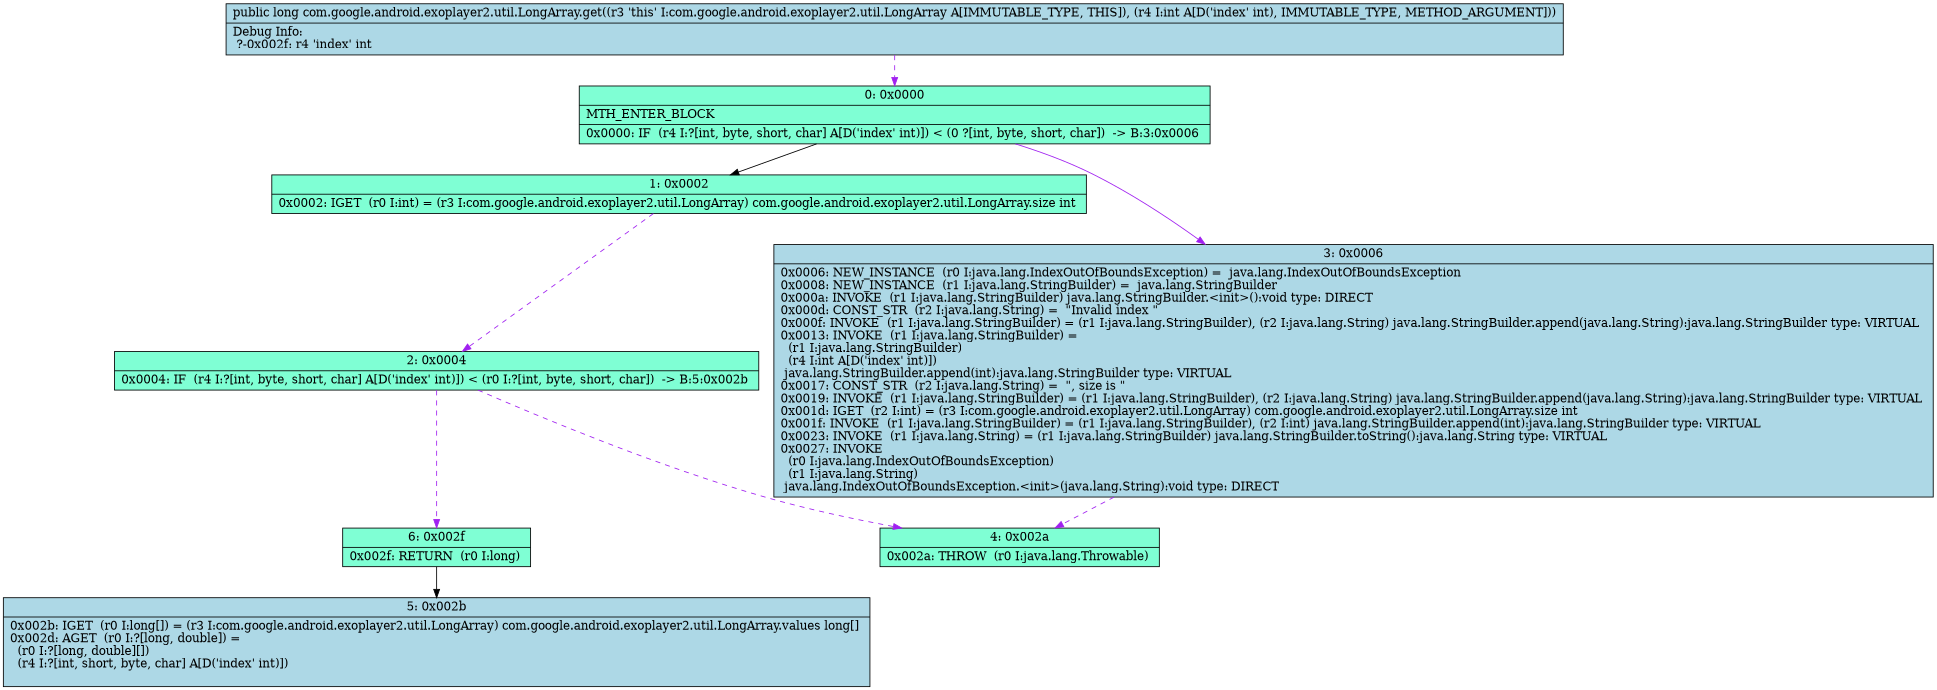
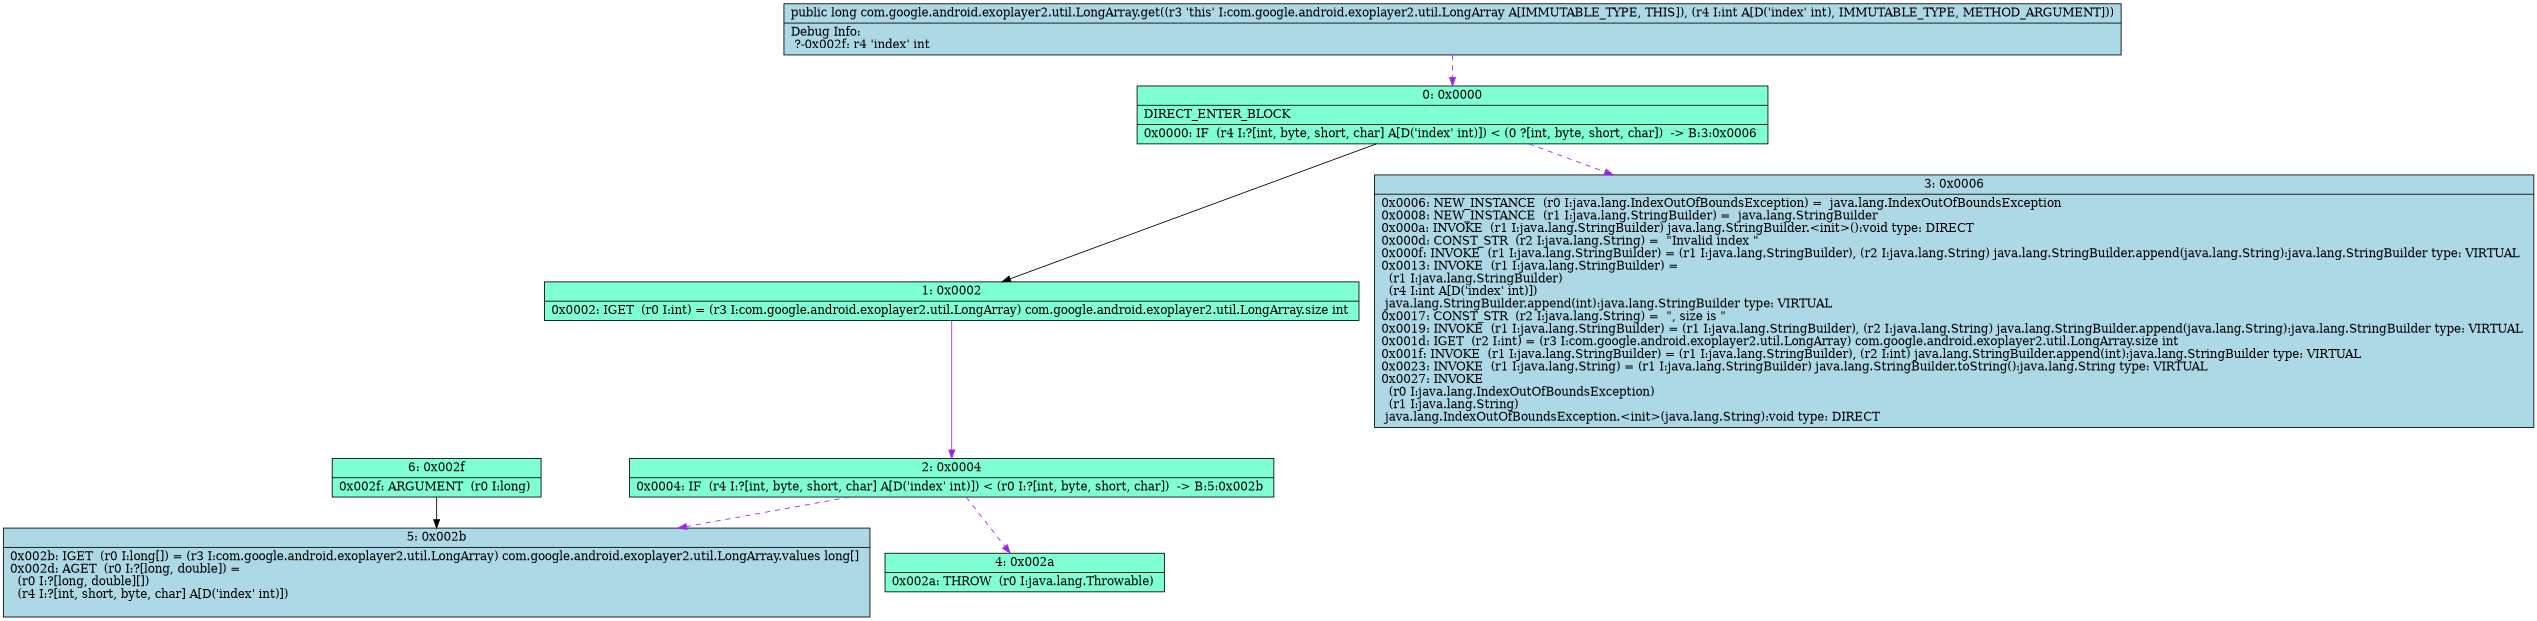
(651, 115) -> (1217, 115)
(1111, 184) -> (1567, 158)
(561, 280) -> (952, 385)
(437, 455) -> (768, 512)
(1088, 511) -> none
(437, 557) -> (437, 487)
